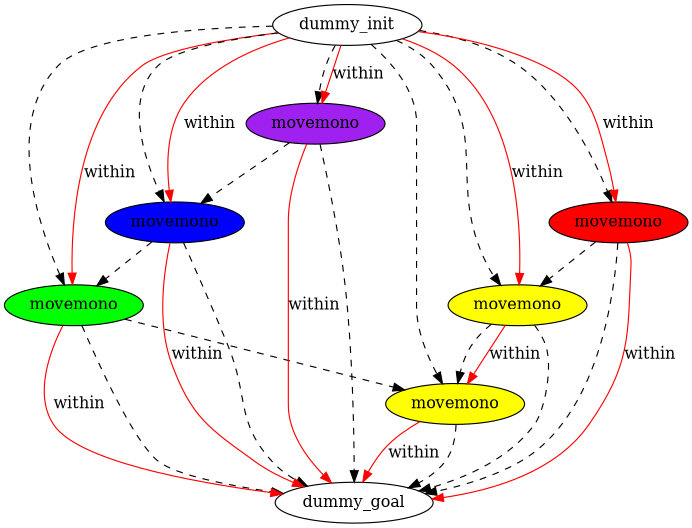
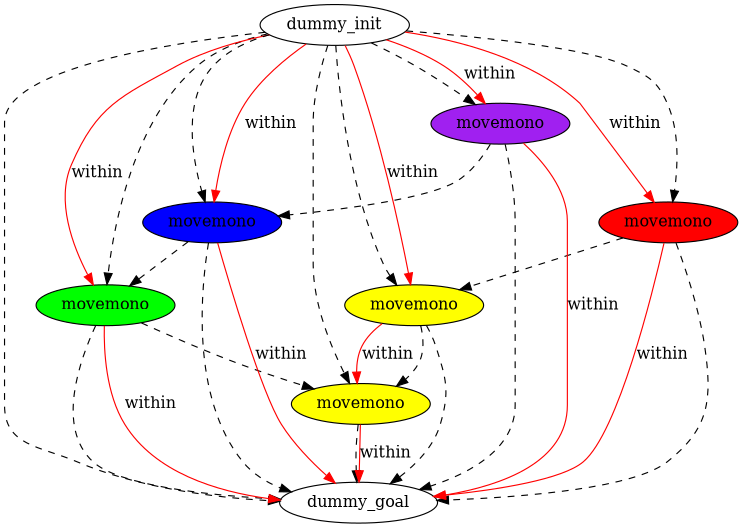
none -> (5, 268)
